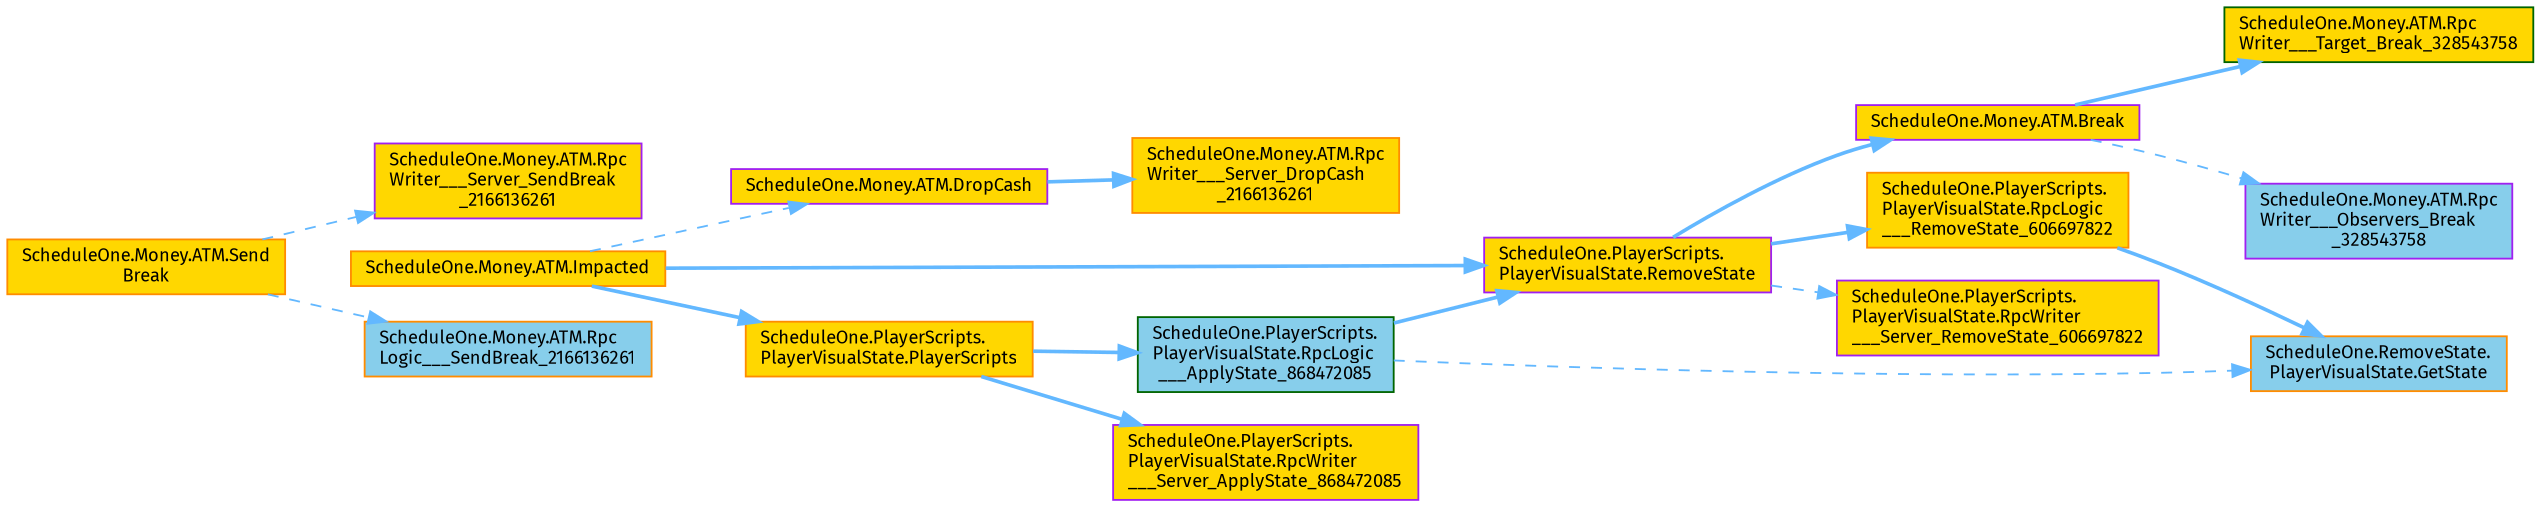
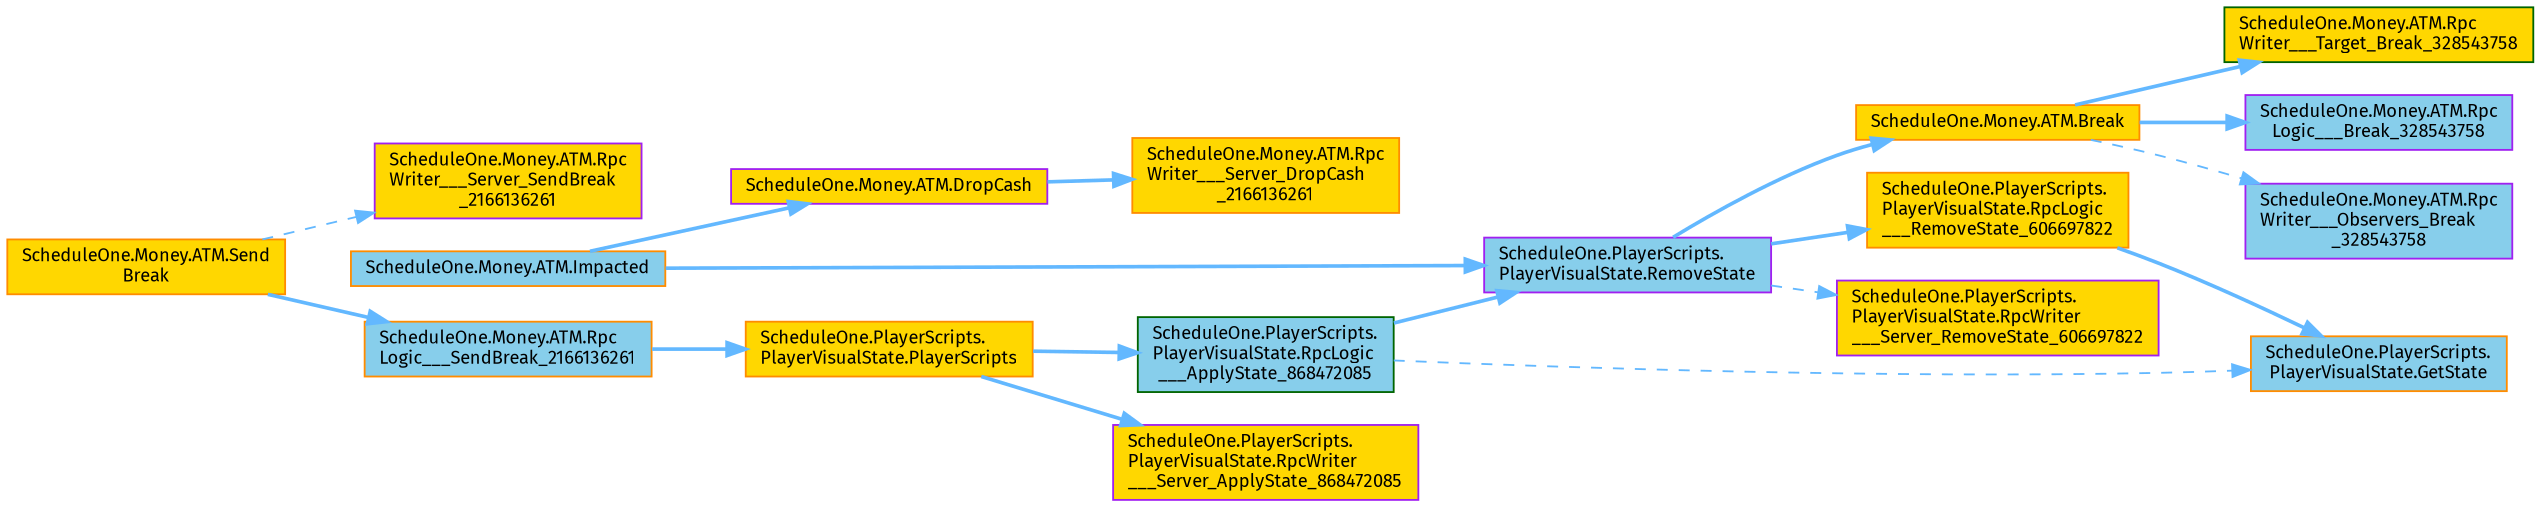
(1998, 122) -> (1998, 122)
none -> (2379, 122)
(689, 230) -> (689, 230)
(1628, 265) -> (1628, 265)
(508, 269) -> (508, 269)
(666, 302) -> (689, 349)
(318, 306) -> (318, 306)
(2379, 364) -> (2379, 364)
